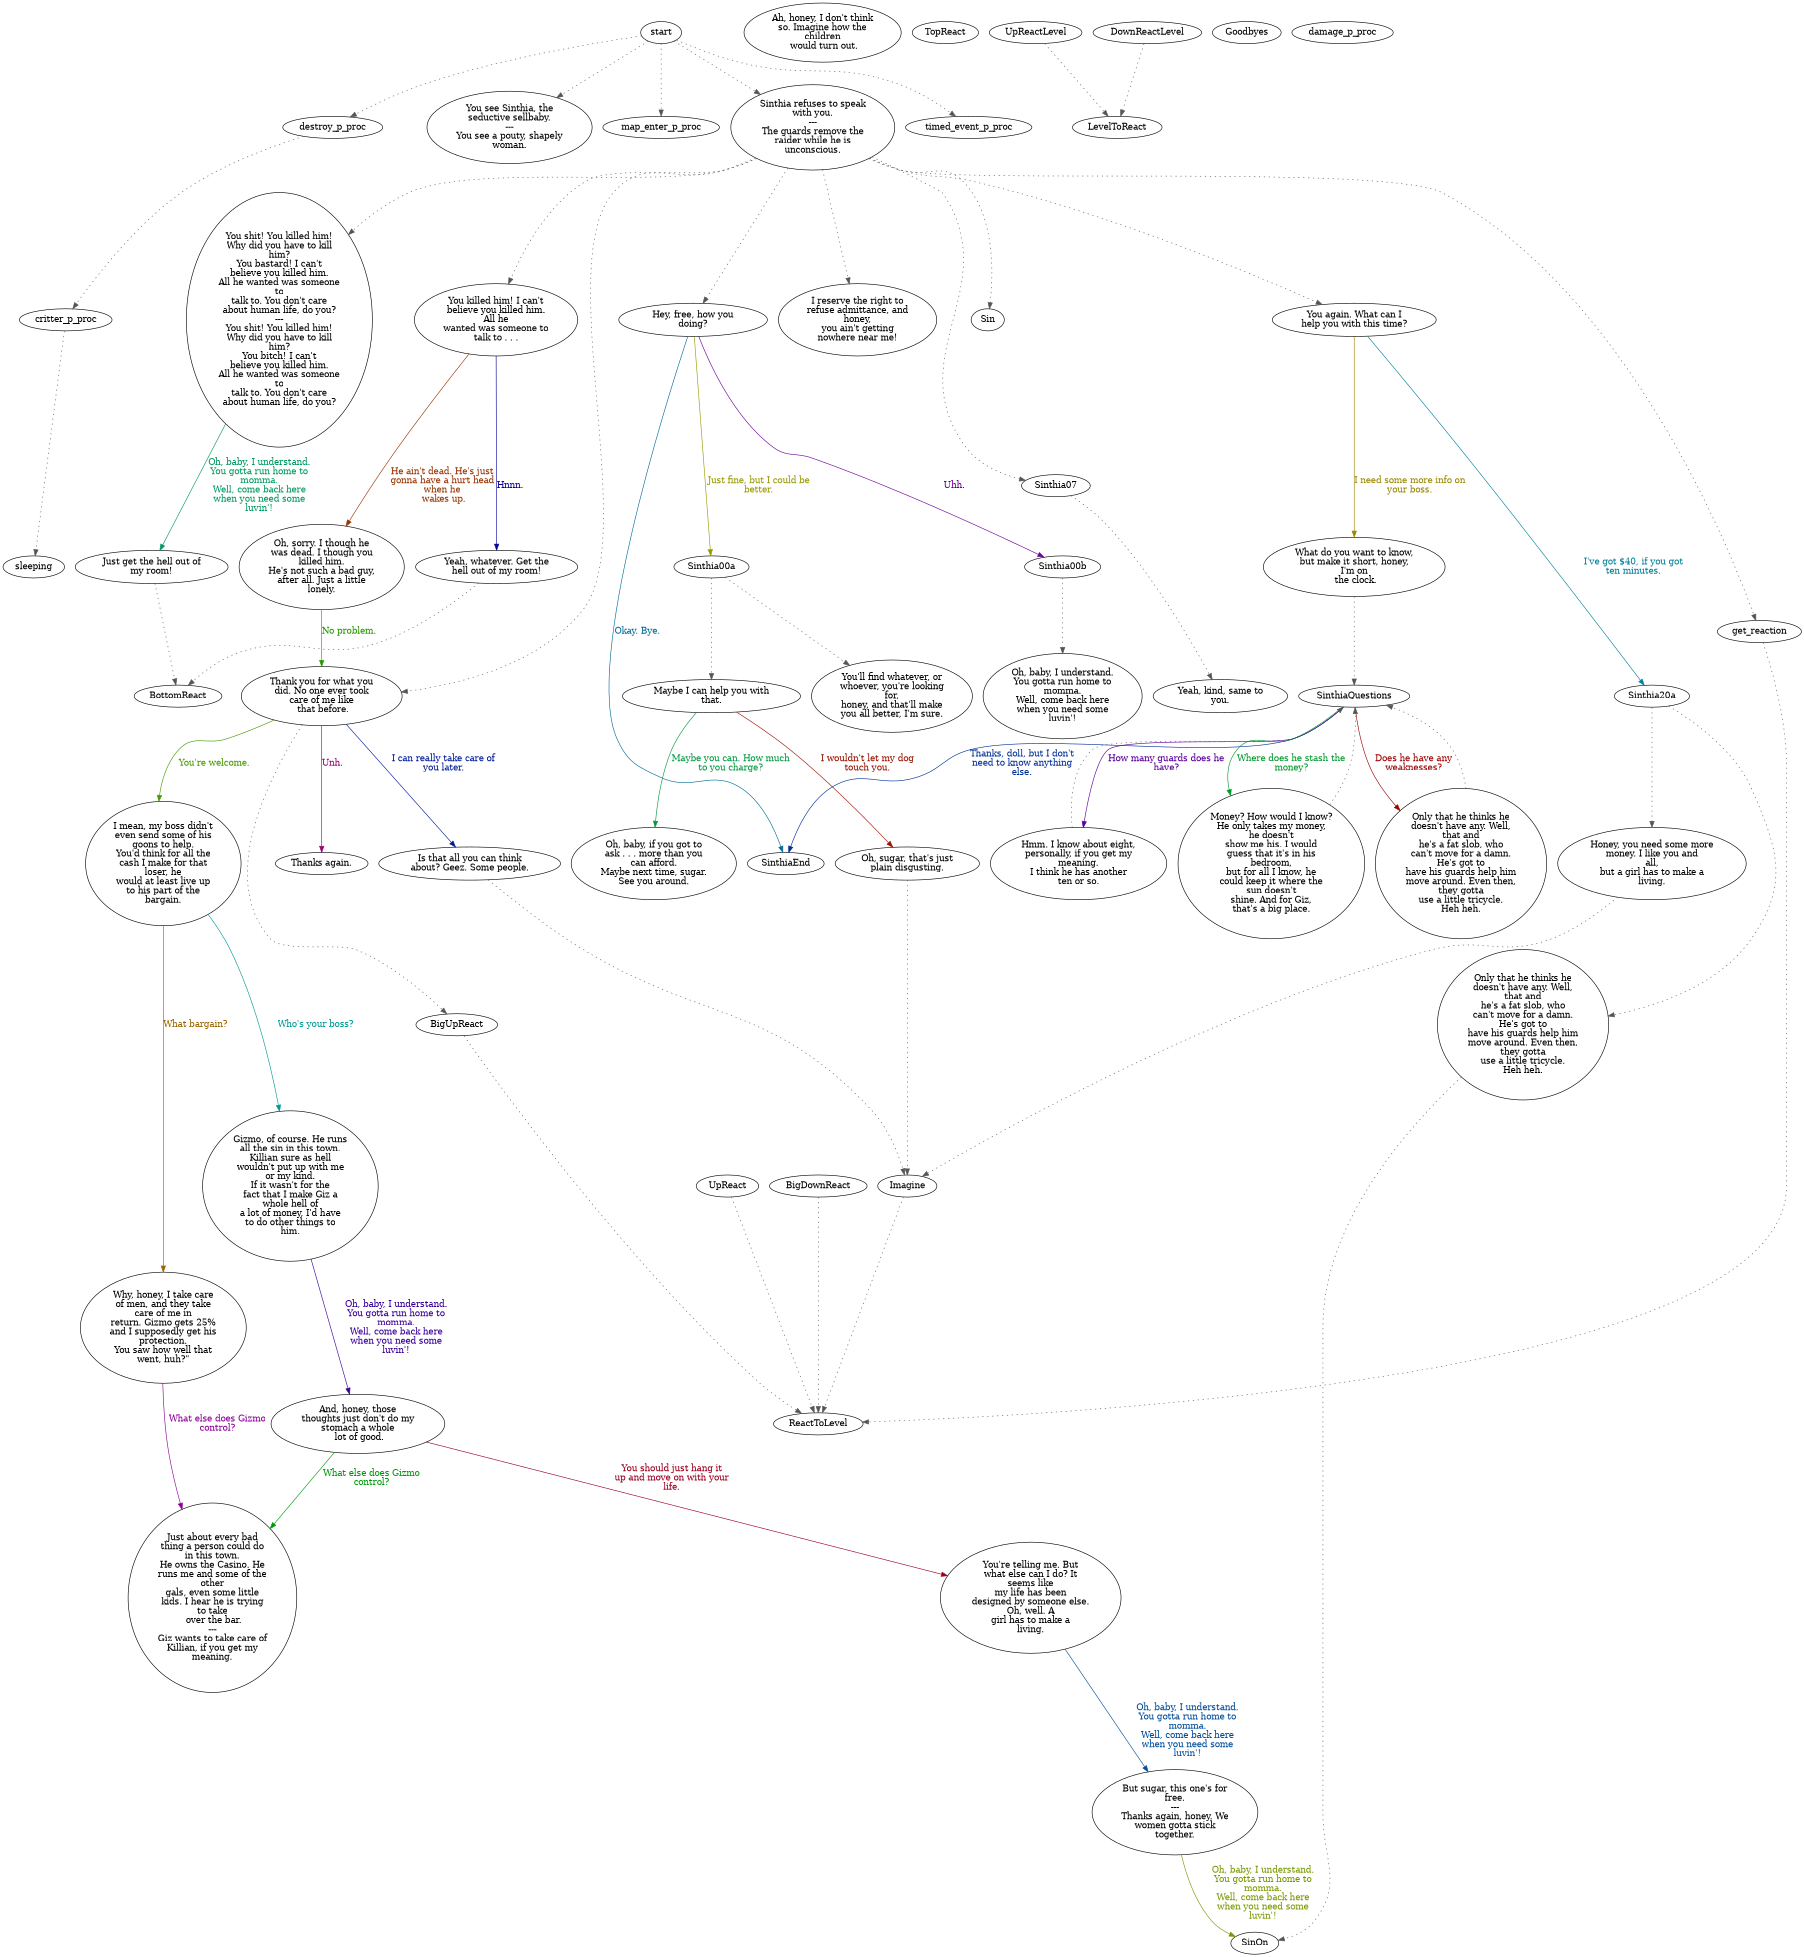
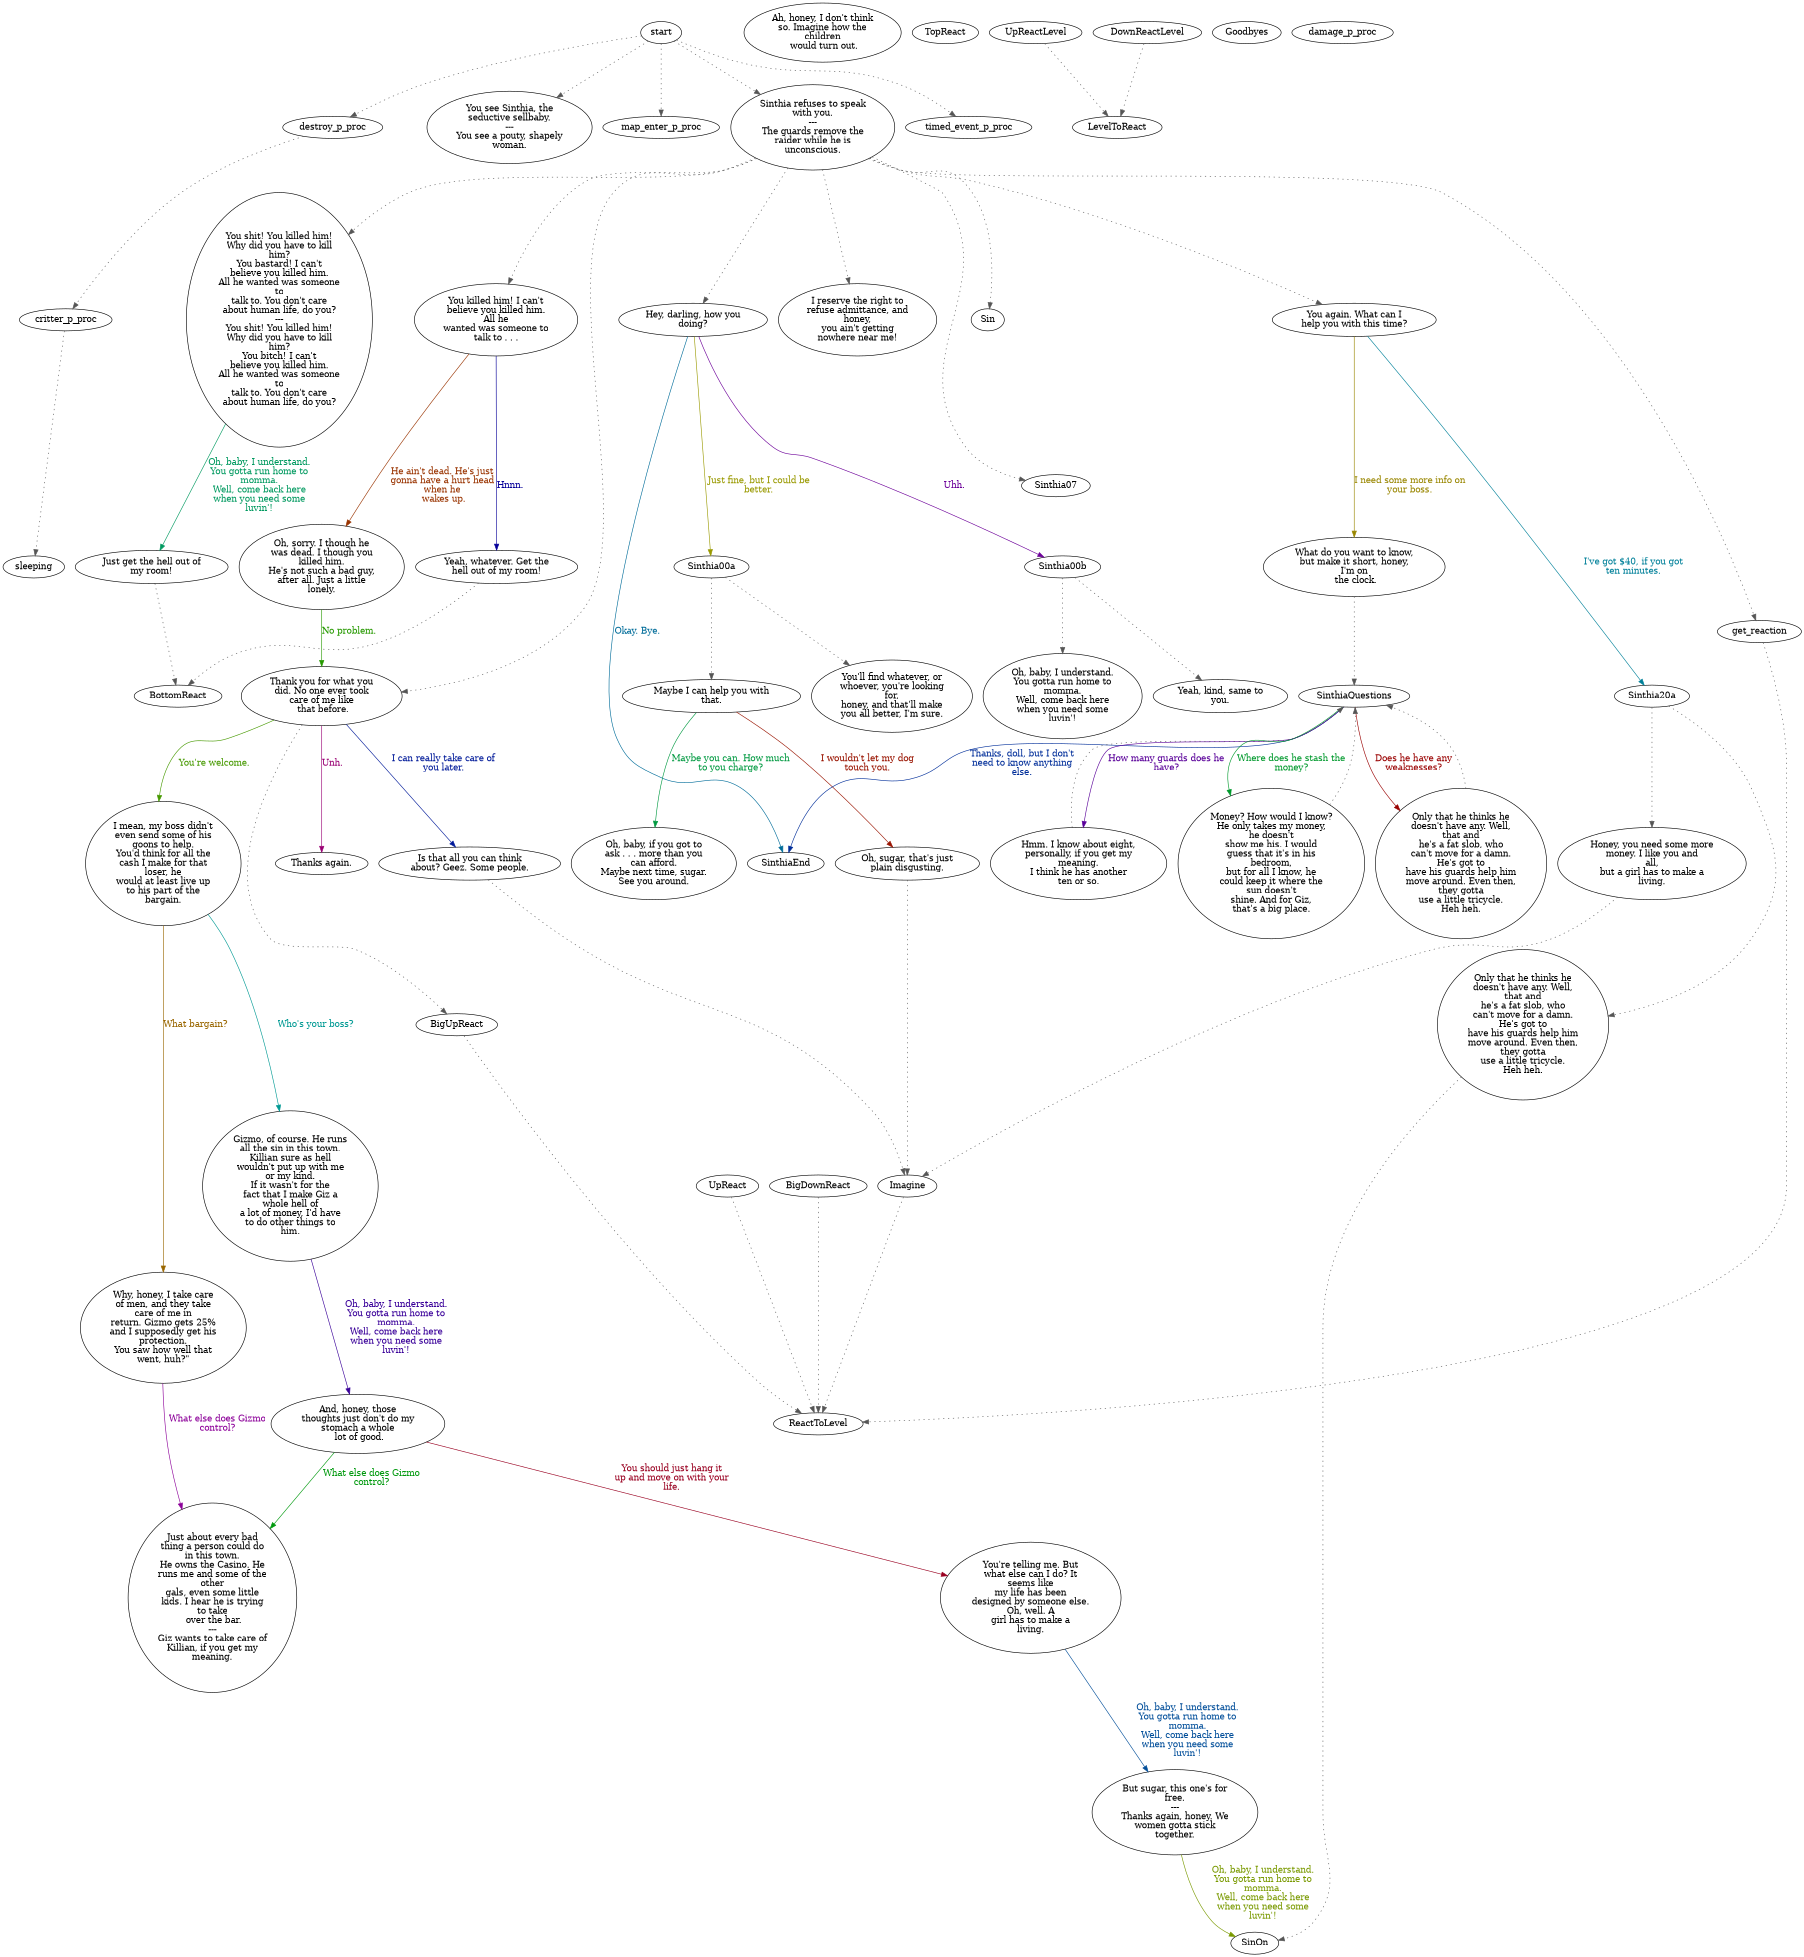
(693, 320) -> (693, 320)
(1149, 577) -> (1136, 627)
